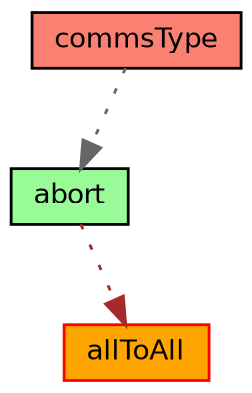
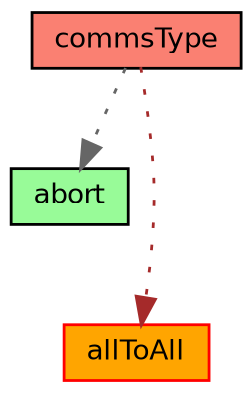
(97, 262) -> (154, 182)
